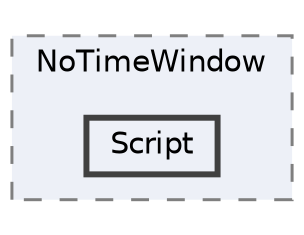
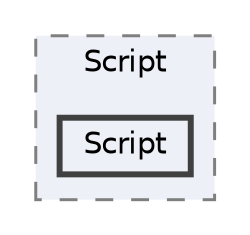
(152, 64) -> (125, 64)
